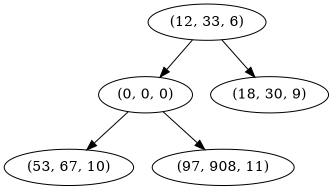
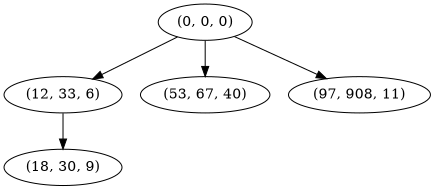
(180, 55) -> (140, 56)
(69, 167) -> (205, 95)
